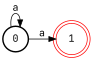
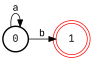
(42, 34) -> (42, 34)
